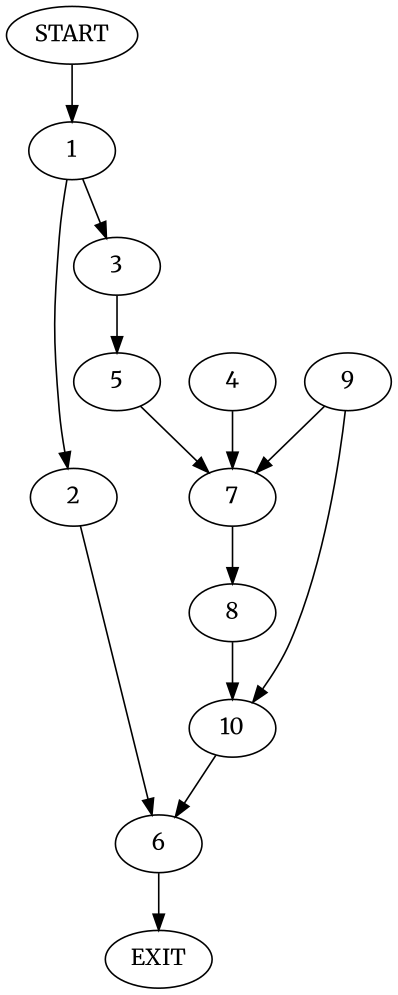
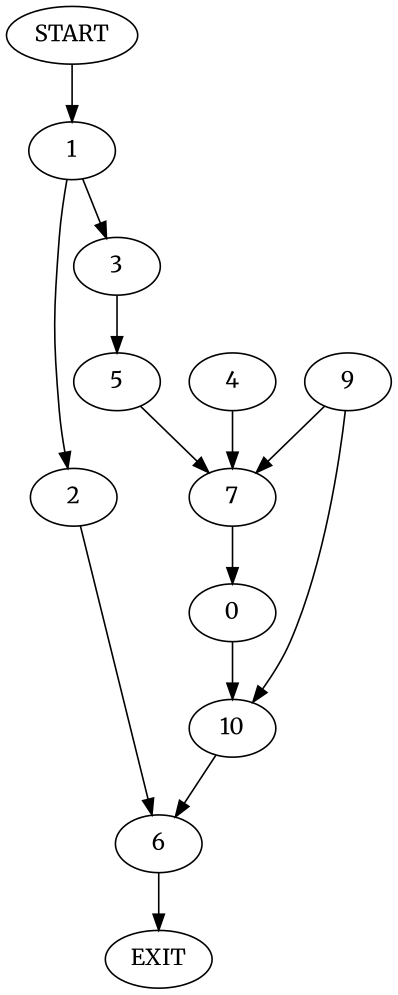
(233, 613) -> (233, 613)
